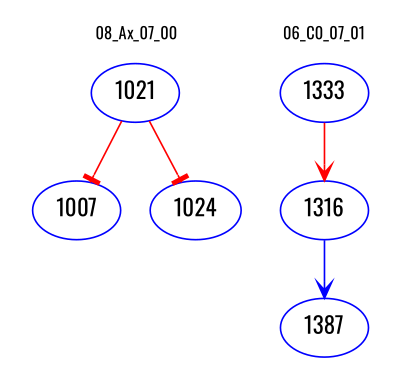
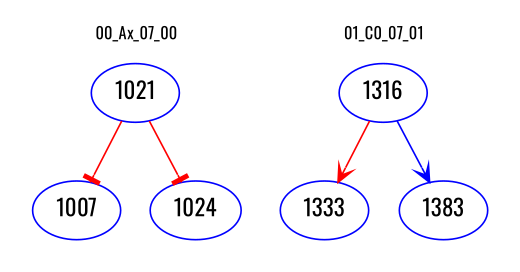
(137, 35) -> (137, 35)
(324, 35) -> (384, 35)
(324, 144) -> (358, 144)
(324, 328) -> (444, 210)
